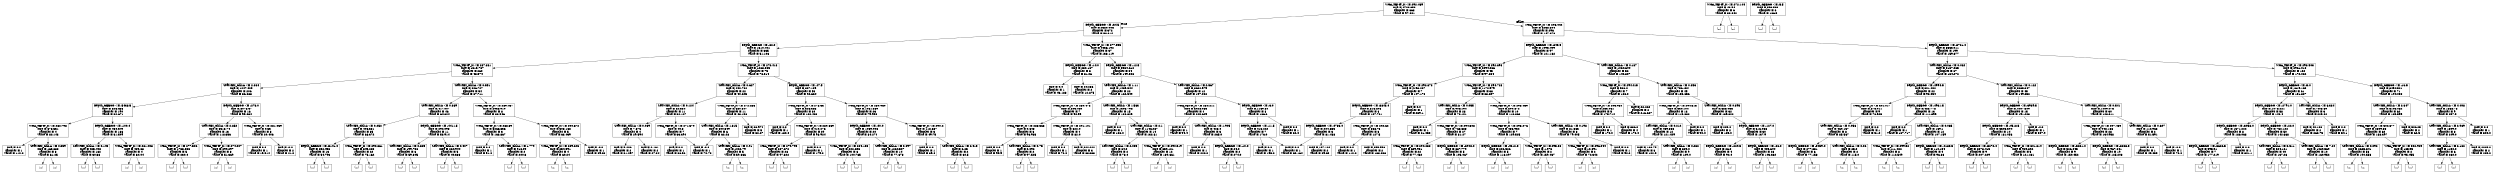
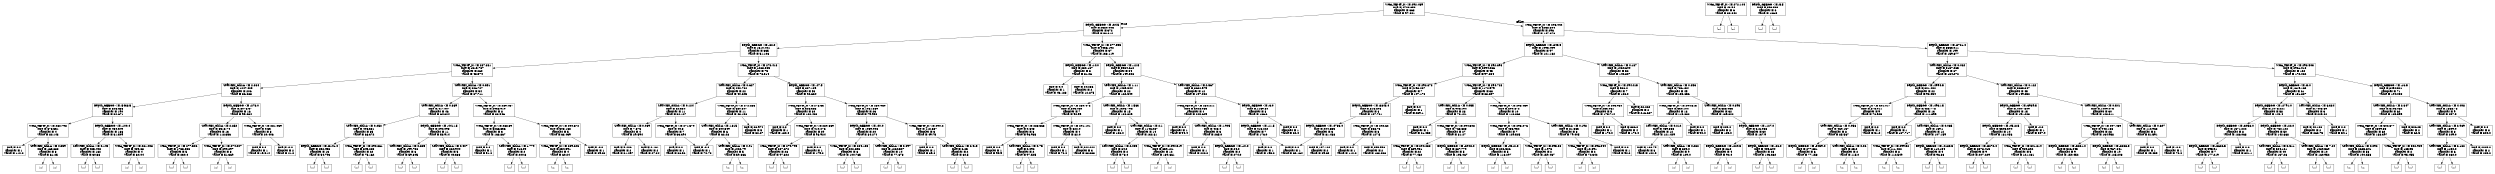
(2481, 130) -> (2481, 130)
